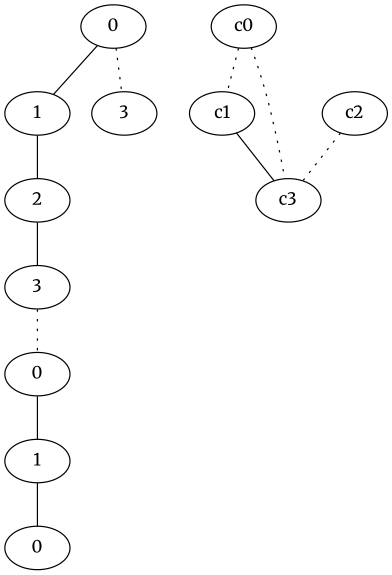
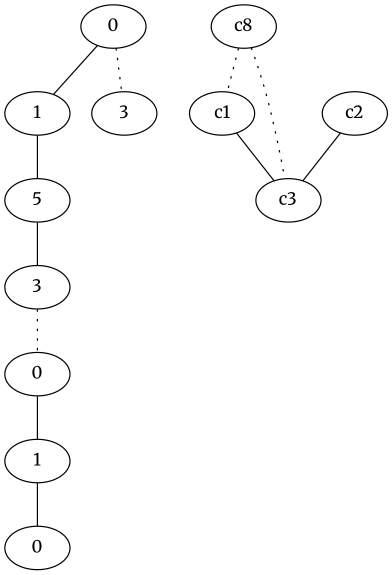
(244, 27) -> (244, 27)
(322, 157) -> (322, 157)
(37, 200) -> (37, 200)
